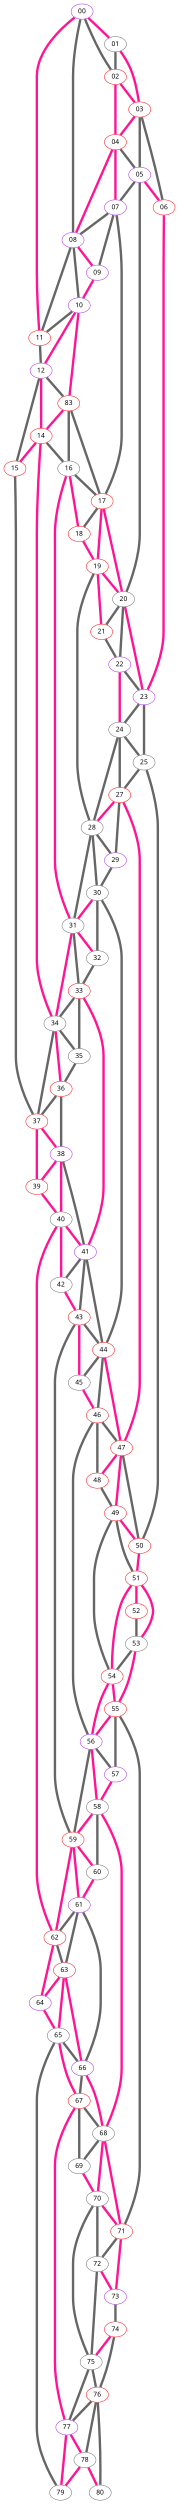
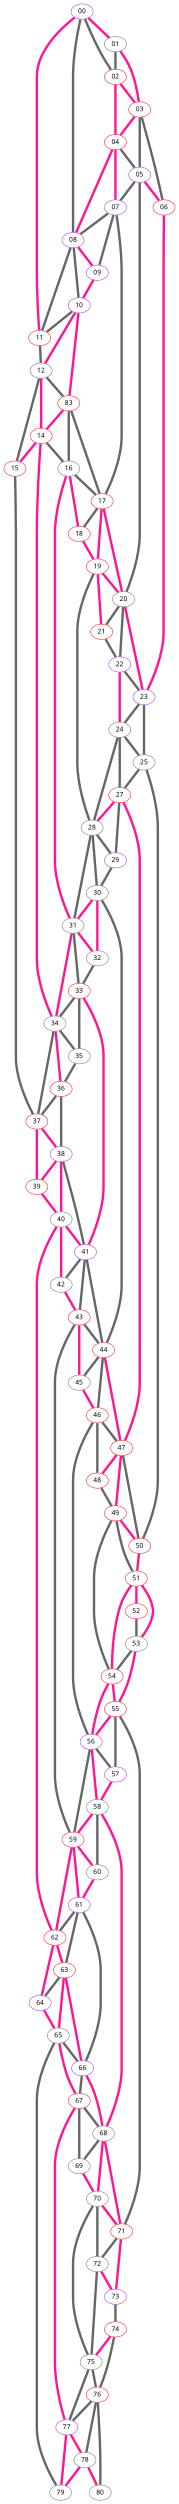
(97, 926) -> (97, 926)
(60, 1954) -> (60, 1954)
(52, 1987) -> (52, 1987)
